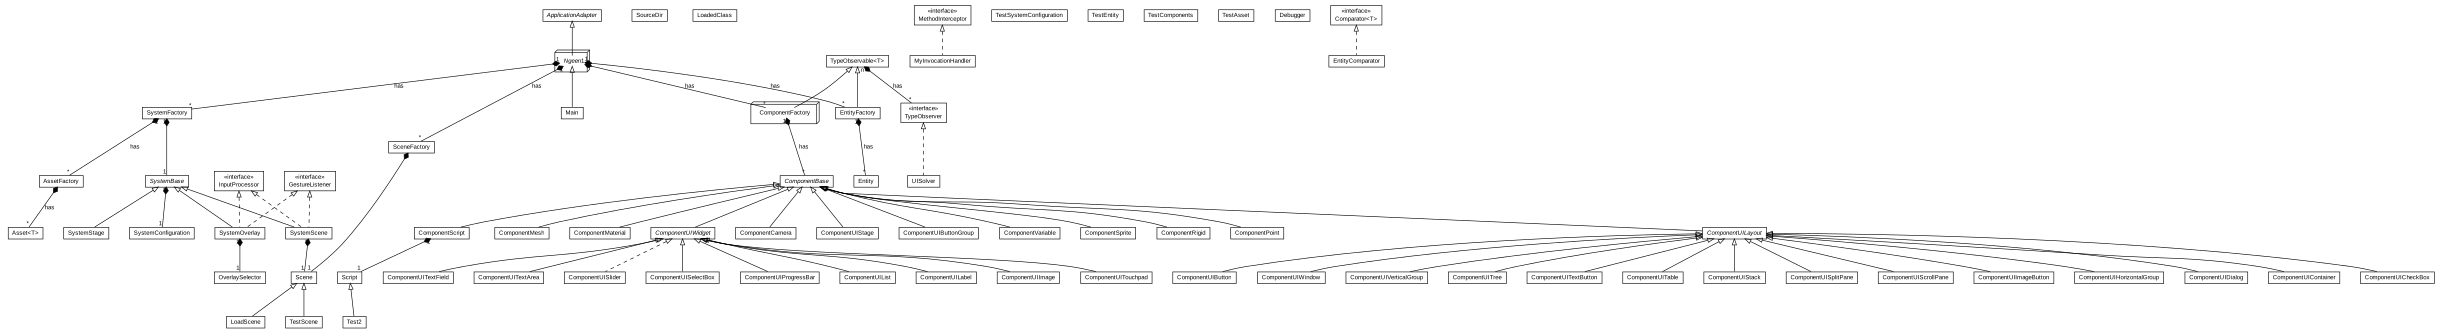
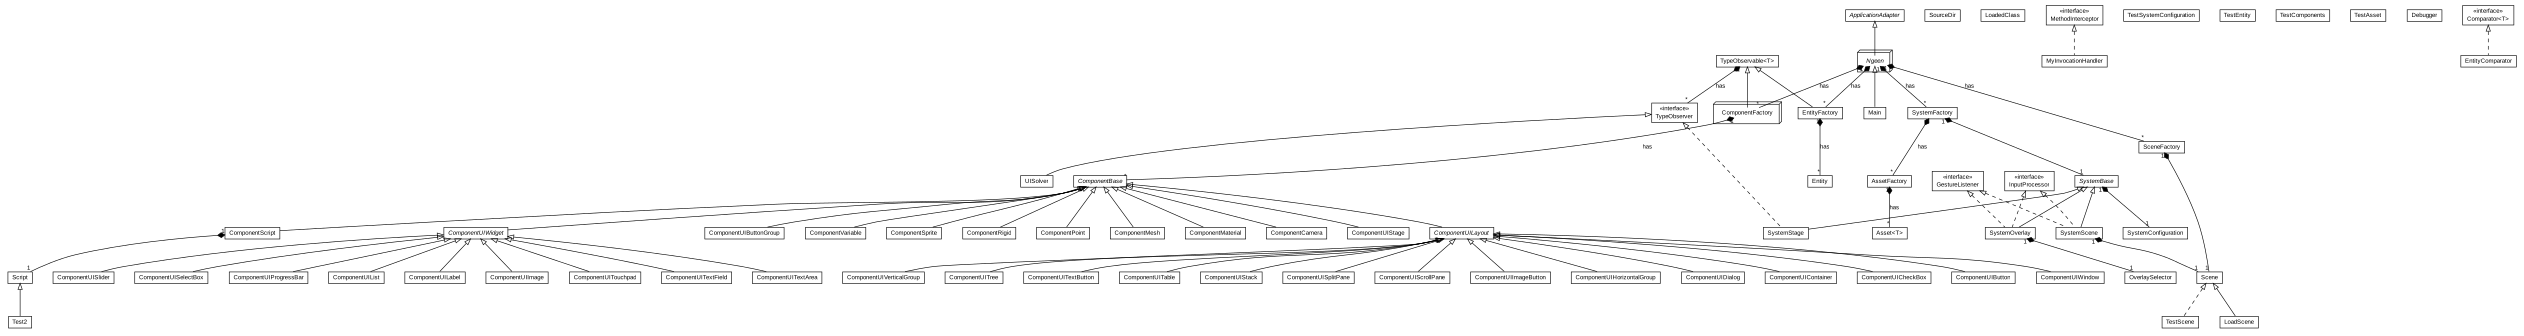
(923, 152) -> (1344, 133)
none -> (1734, 177)
(636, 257) -> (269, 248)
(304, 303) -> (2193, 302)
